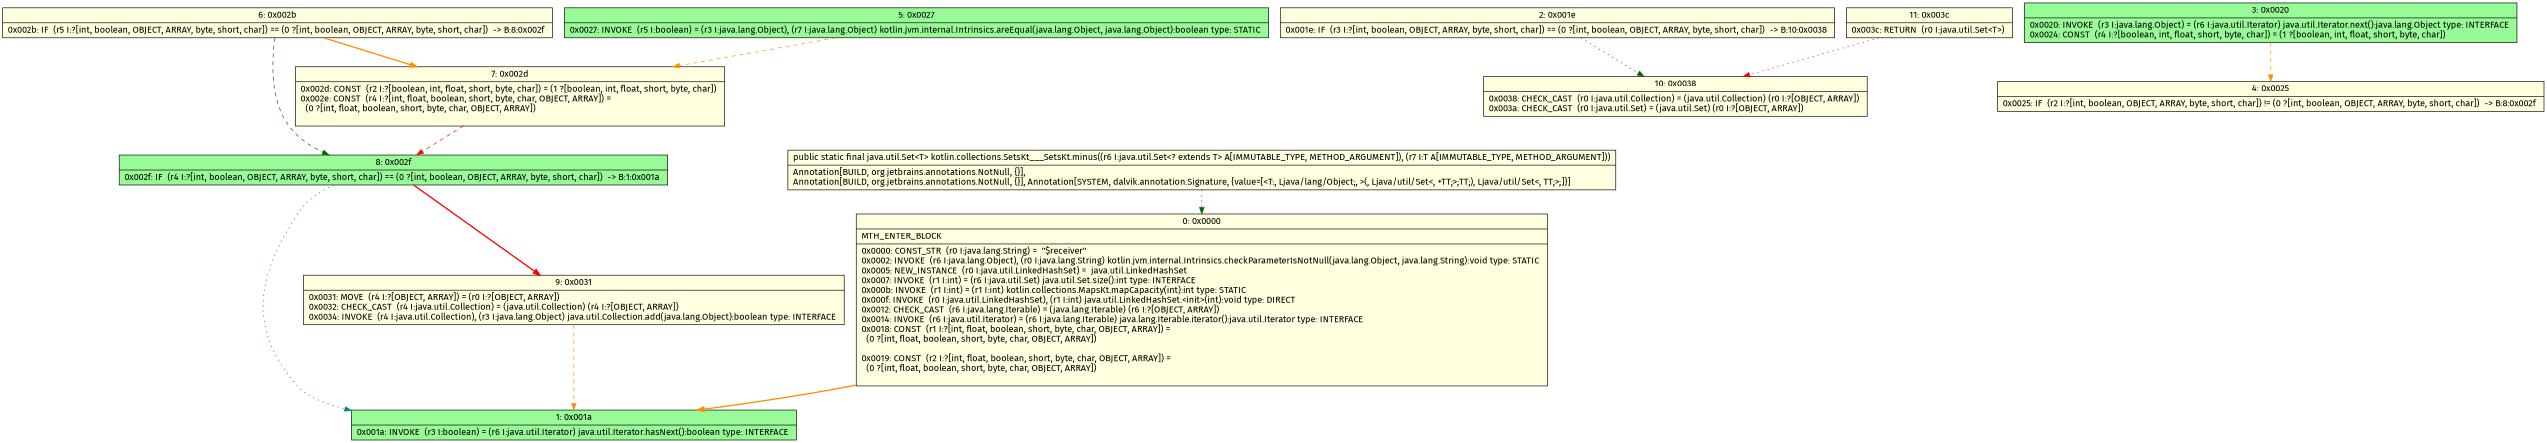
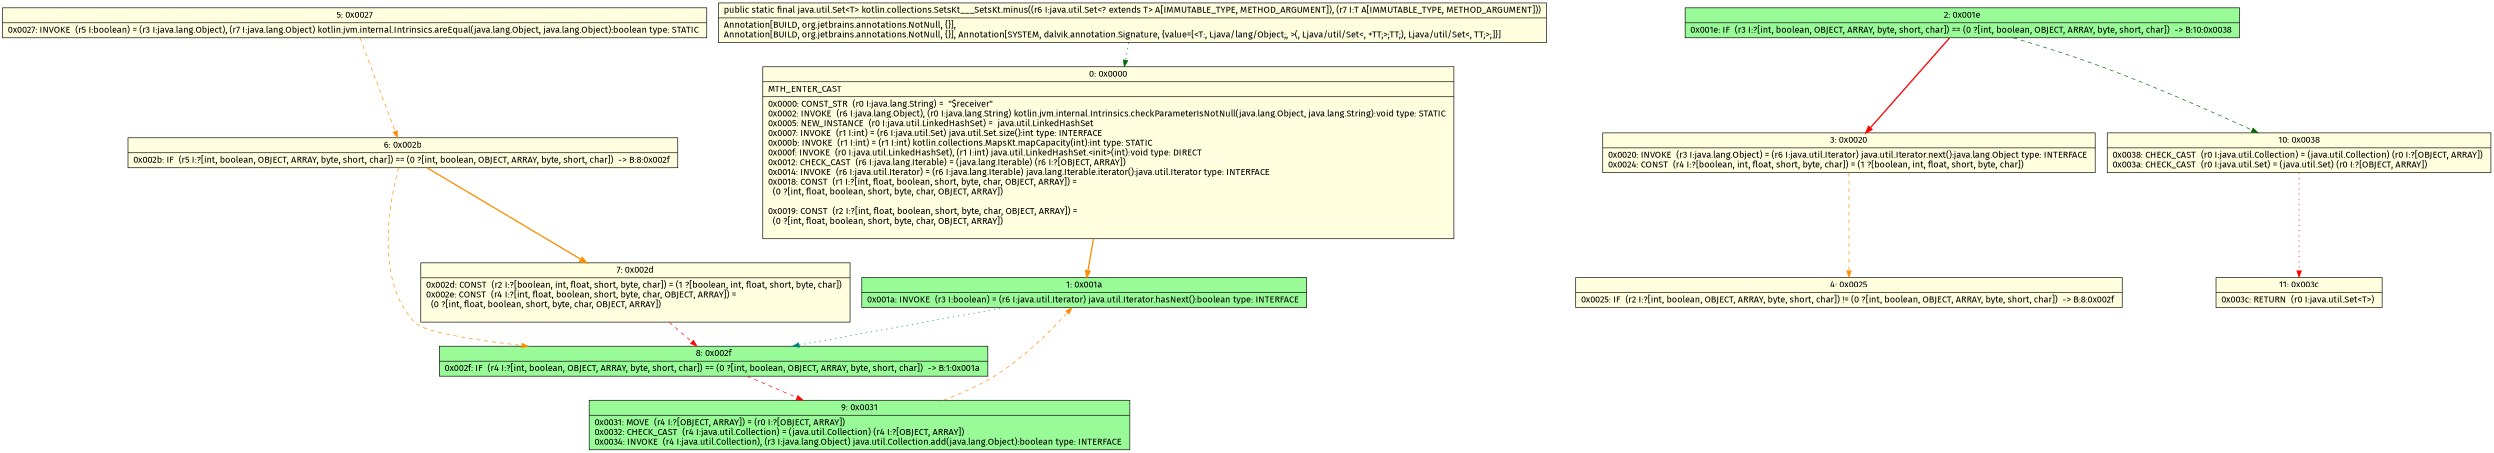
(917, 23) -> (355, 23)
(1557, 23) -> (1962, 23)
(2271, 23) -> (1849, 153)
(758, 52) -> (378, 85)
(1610, 55) -> (2134, 79)
(1814, 56) -> (2299, 222)
none -> (1910, 83)
(278, 105) -> (400, 301)
(474, 228) -> (772, 387)
(902, 236) -> (805, 89)
(574, 300) -> (860, 425)
(263, 304) -> (902, 326)
